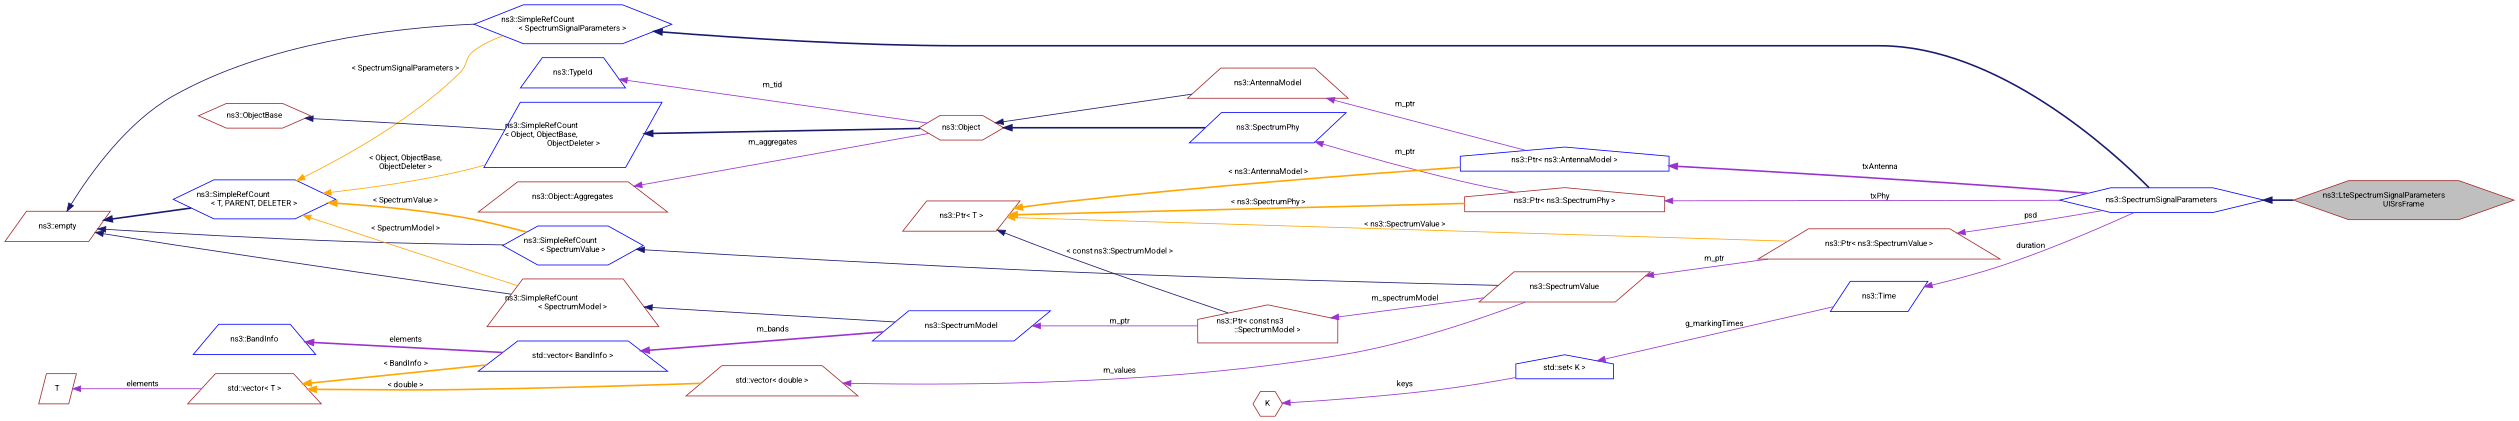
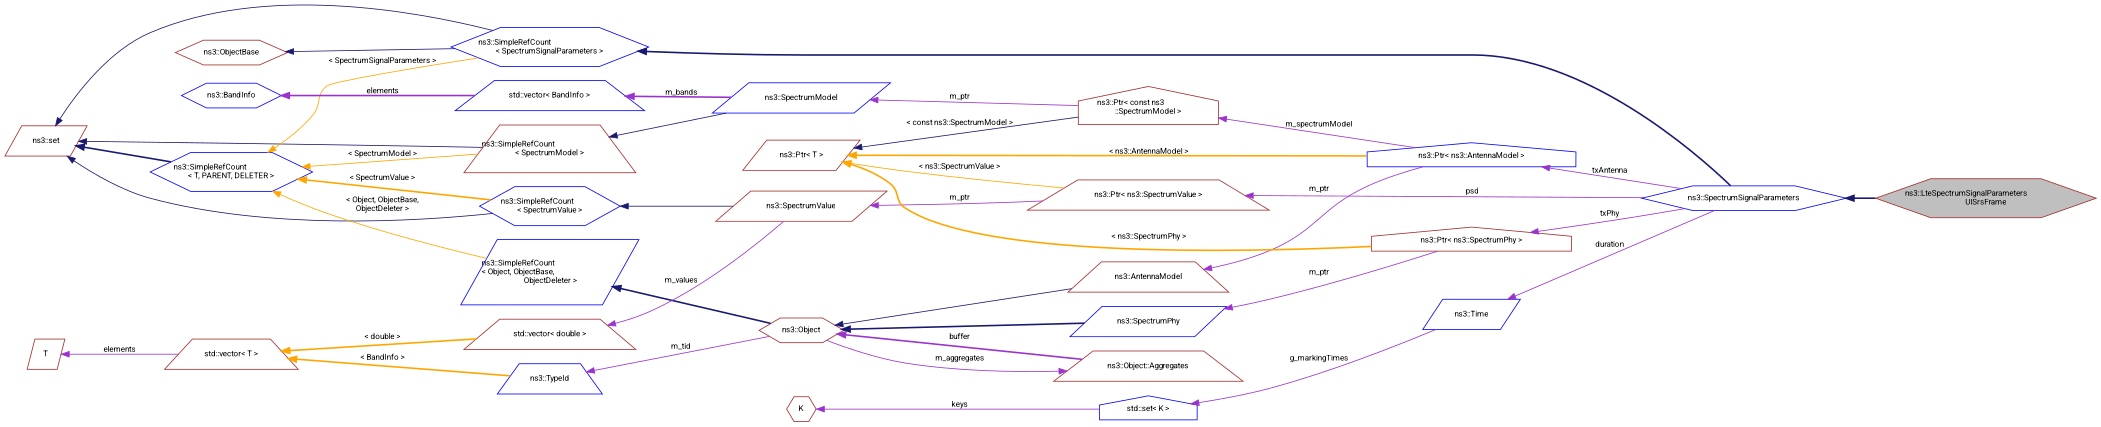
(409, 124) -> (374, 50)
(1883, 179) -> (1616, 178)
(58, 226) -> (46, 141)
(1411, 307) -> (1321, 133)
(254, 339) -> (231, 96)
none -> (964, 347)
(399, 374) -> (403, 368)
